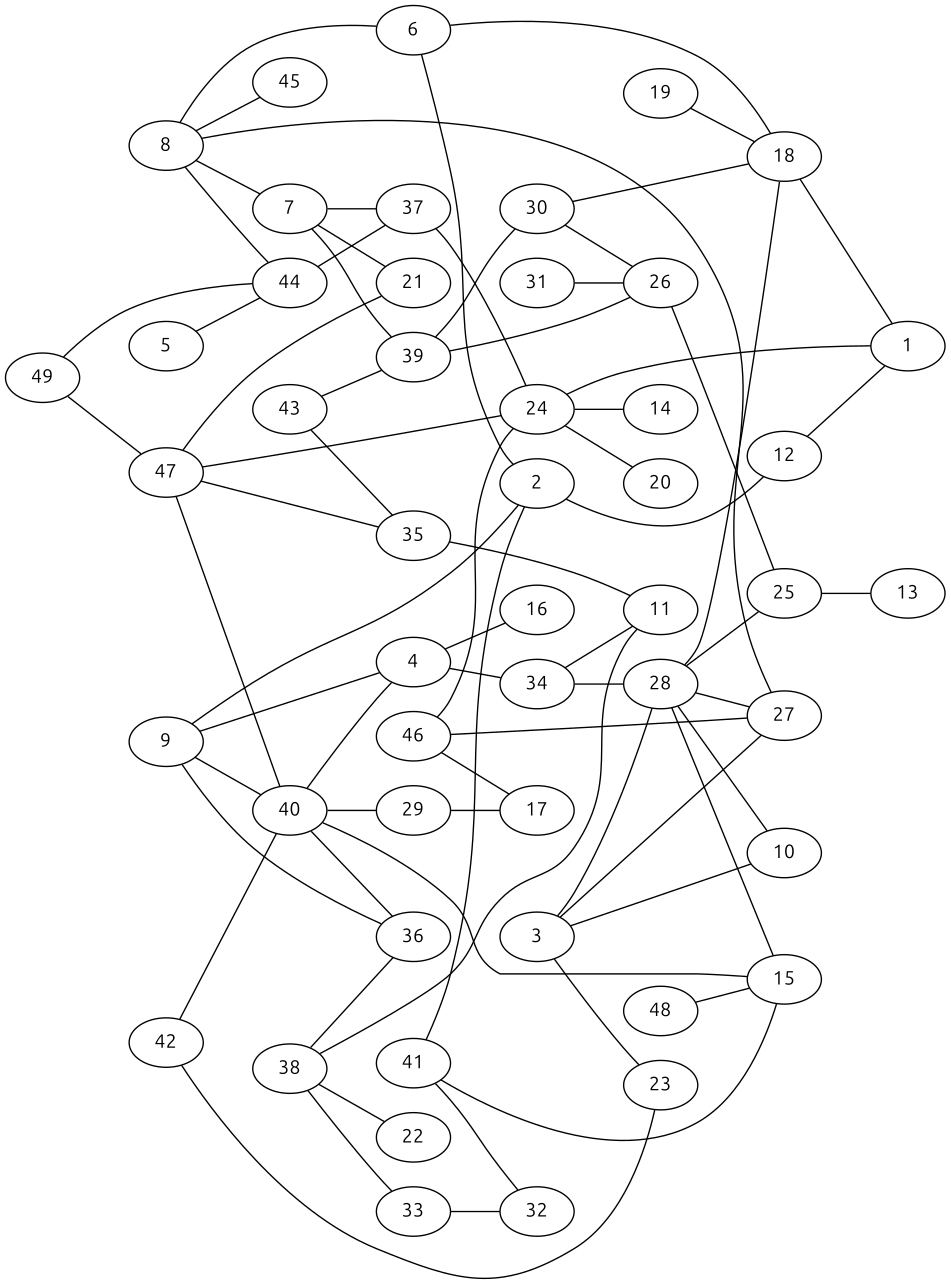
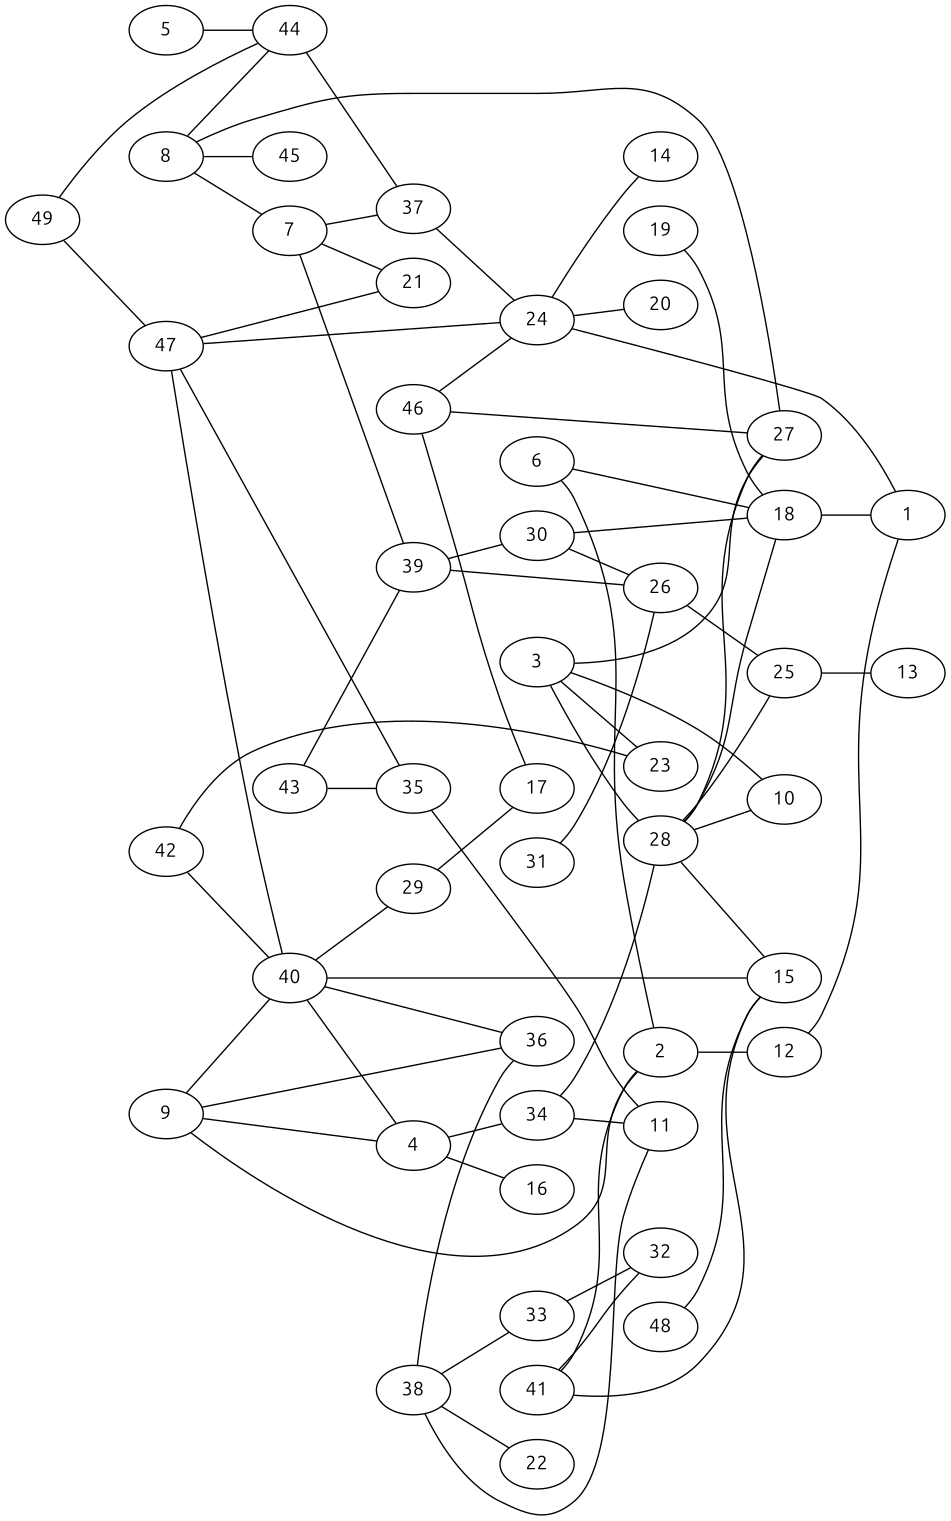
(262, 41) -> none
